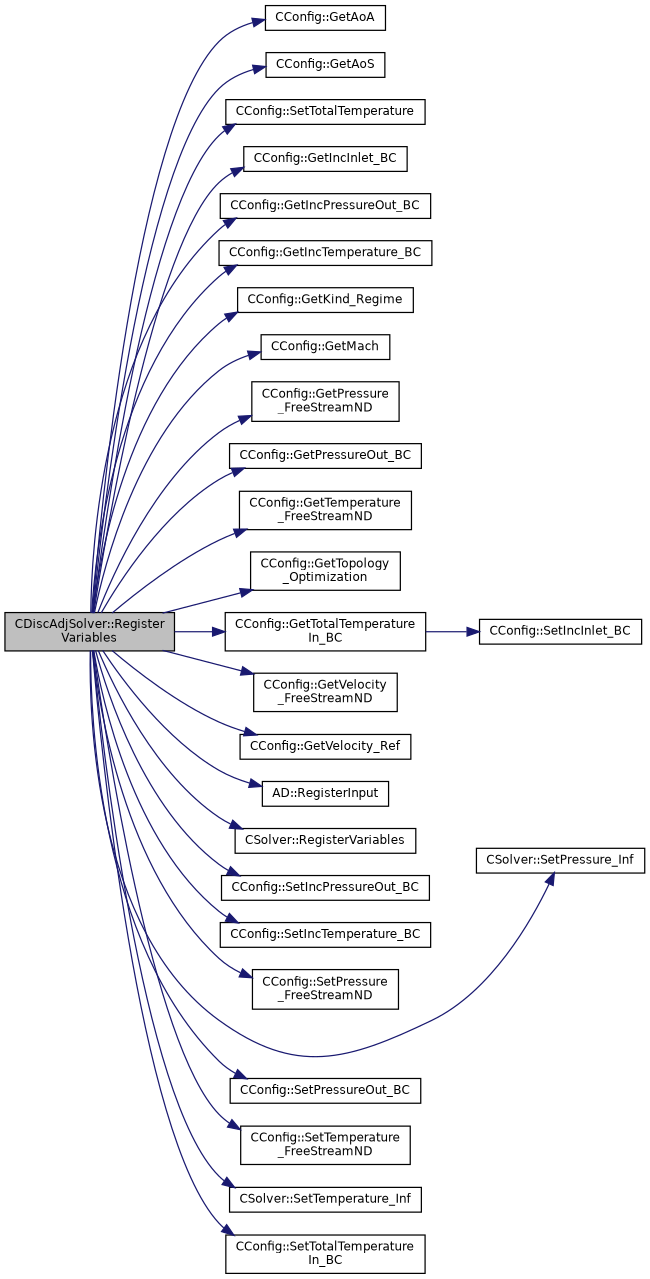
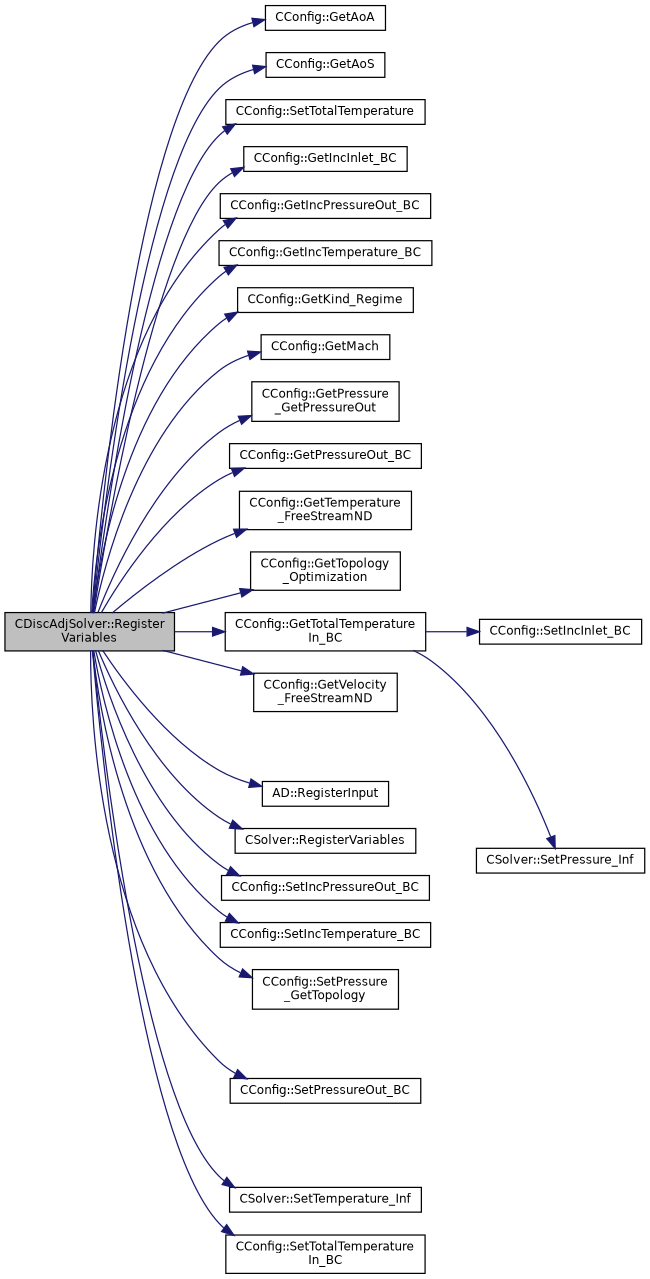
(325, 402) -> (325, 402)
(325, 747) -> none
(325, 989) -> (325, 989)
(221, 1022) -> (496, 732)
(325, 1145) -> none
